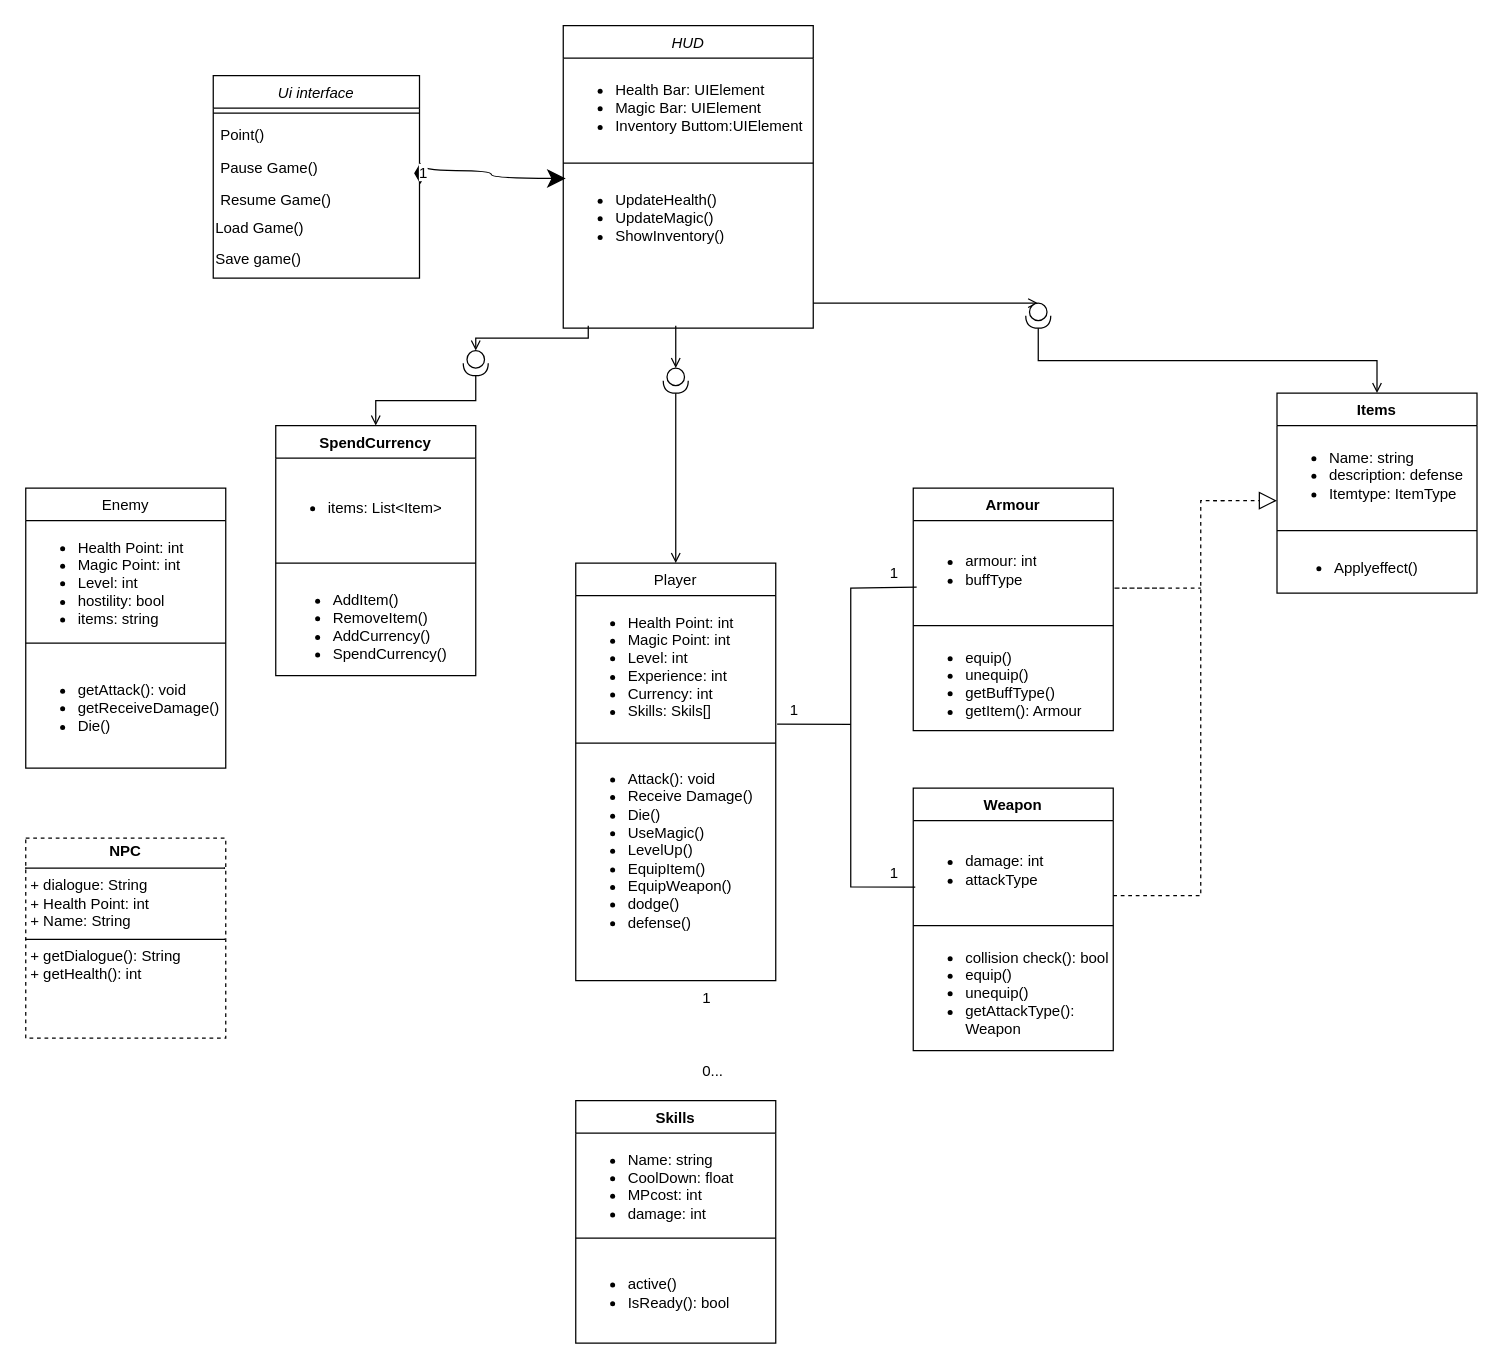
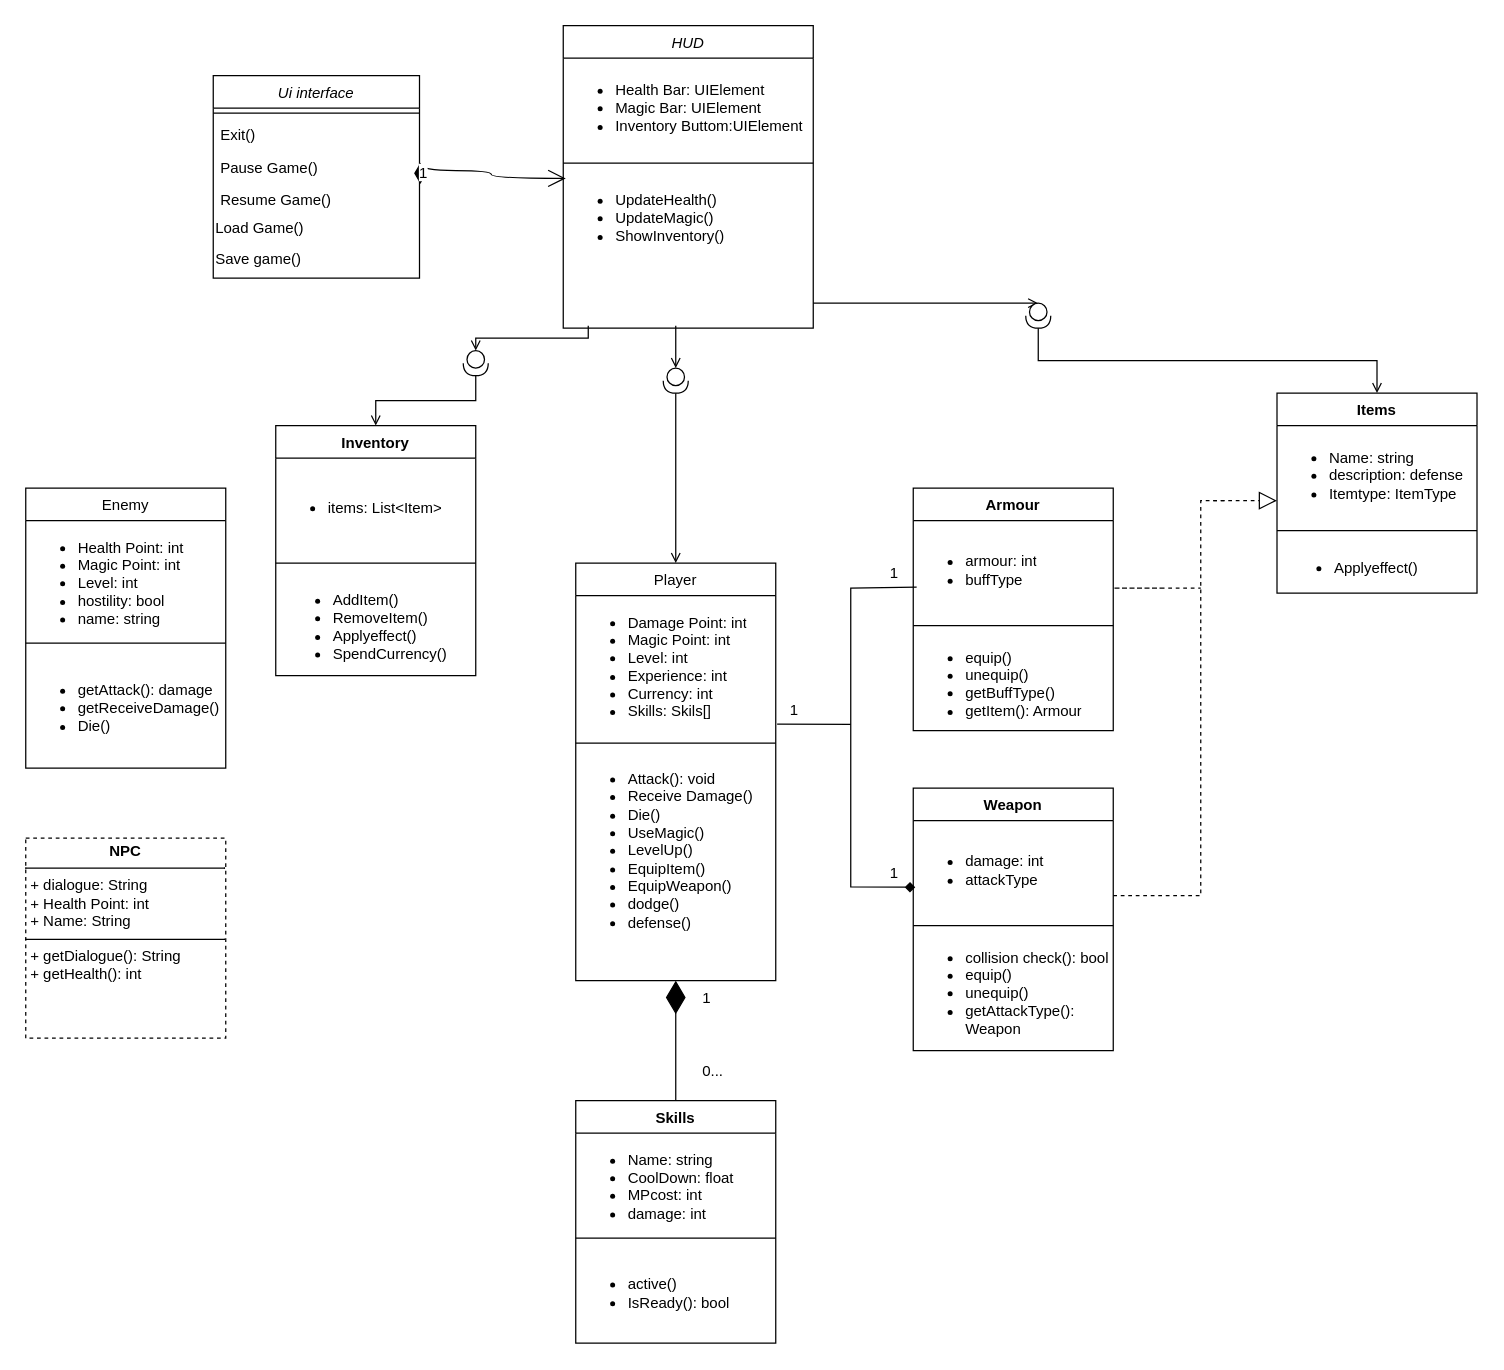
(247, 135) -> (243, 135)
(550, 178) -> (554, 178)
(376, 443) -> (376, 443)
(88, 579) -> (88, 579)
(346, 613) -> (346, 613)
(638, 667) -> (640, 667)
(102, 708) -> (104, 708)
(907, 887) -> (904, 887)
none -> (676, 1057)
